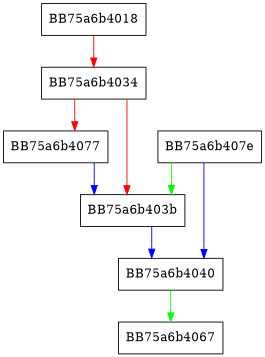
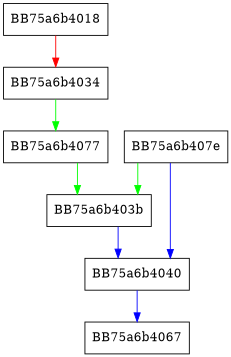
(75, 110) -> (56, 110)
(127, 143) -> none
(94, 174) -> (77, 174)
(171, 302) -> (137, 302)
